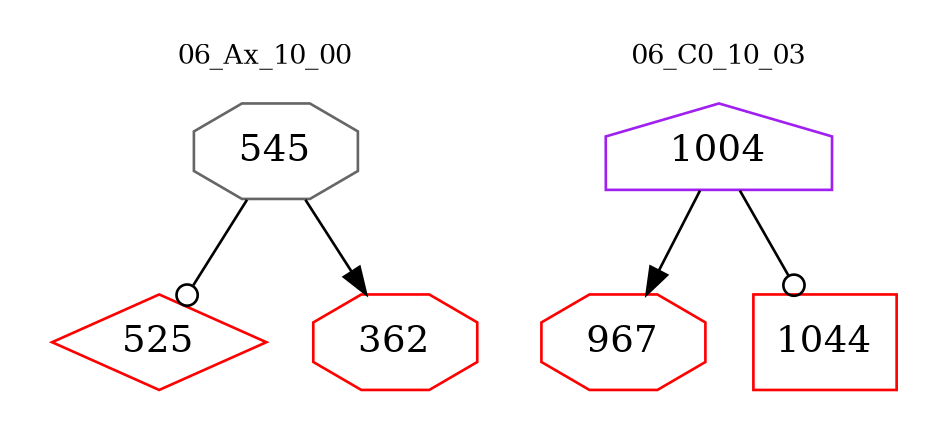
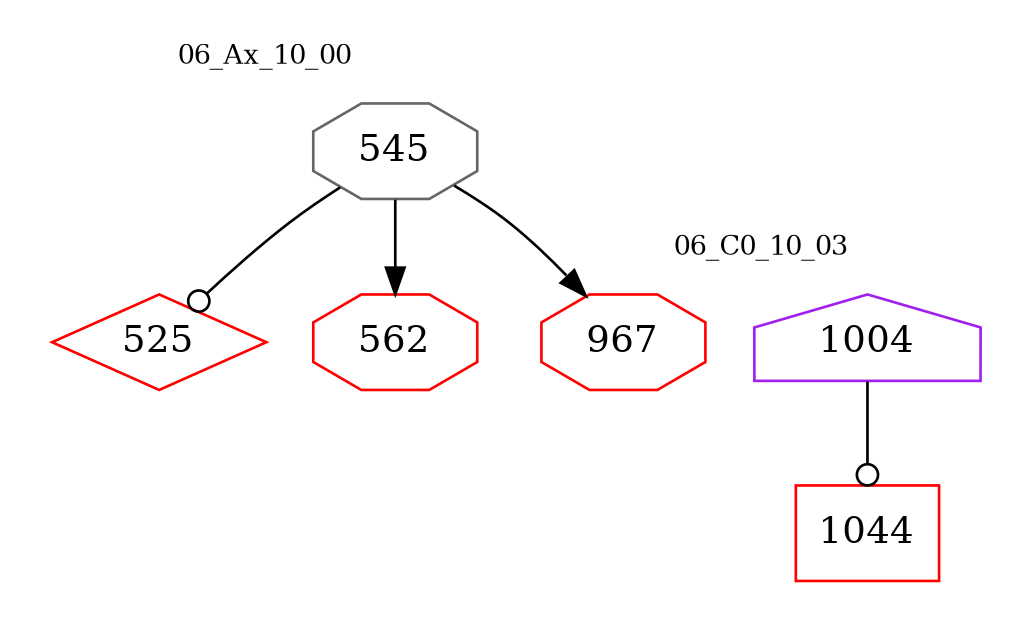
(679, 231) -> (538, 248)
(395, 342) -> (395, 342)
